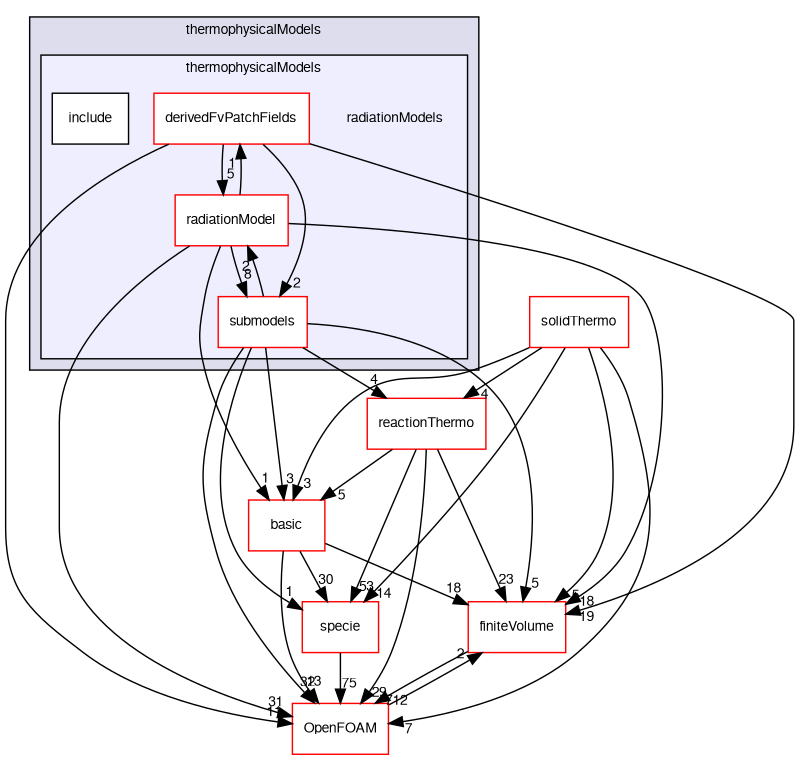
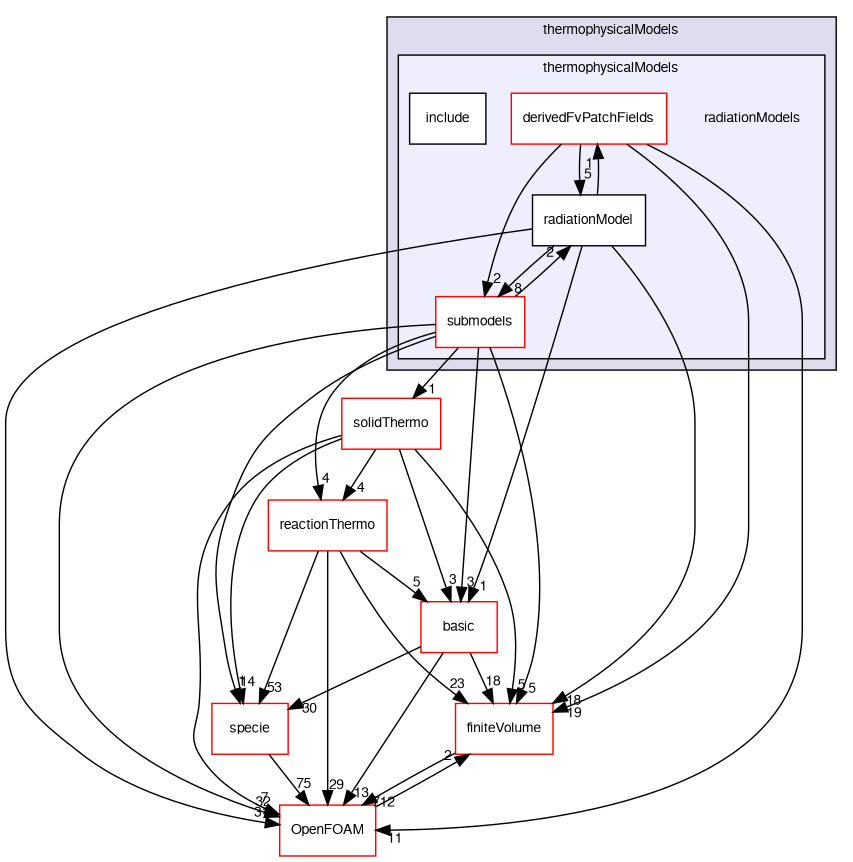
(232, 220) -> (589, 220)
none -> (440, 368)
